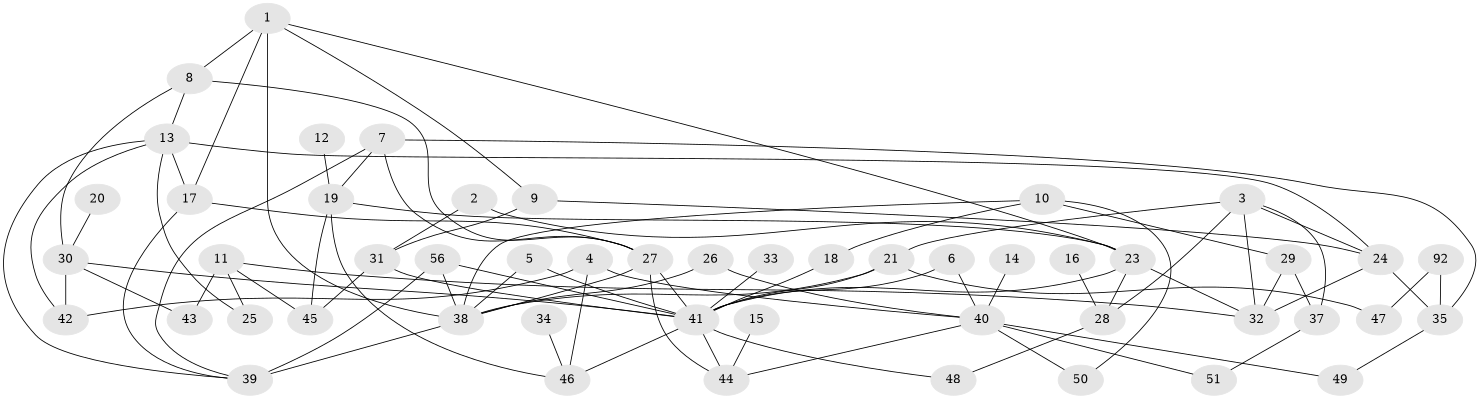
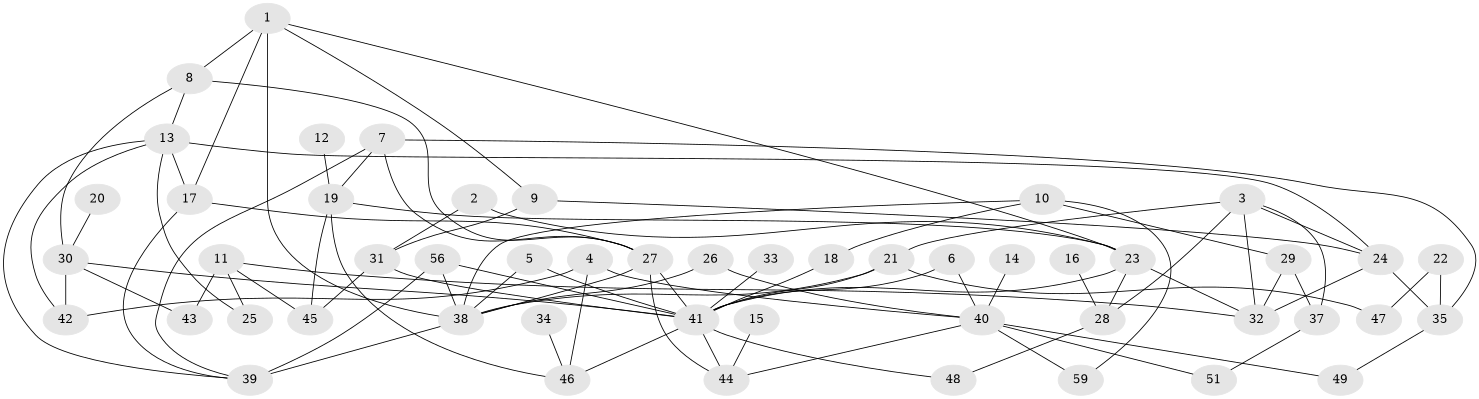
(1441, 260) -> (1441, 260)
(1081, 380) -> (1081, 380)
